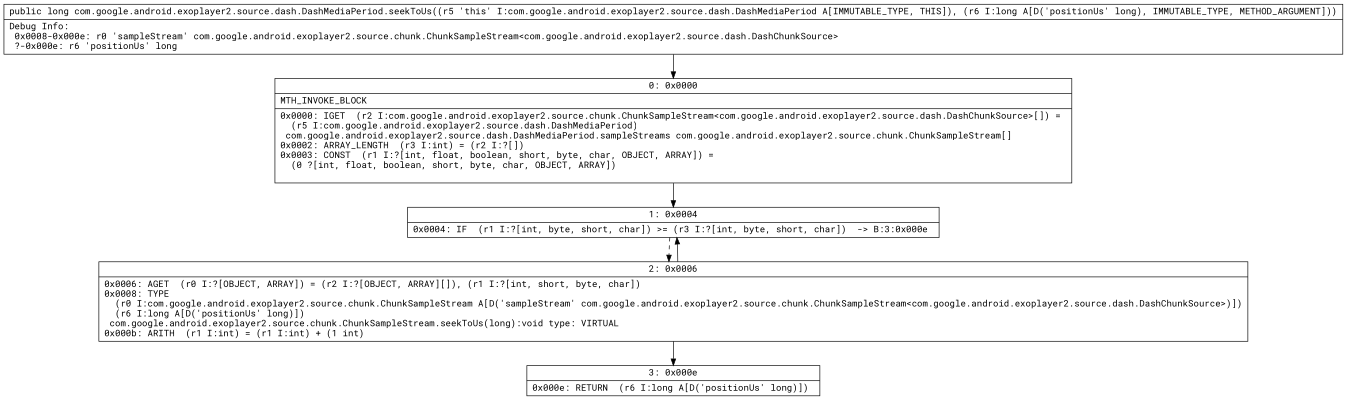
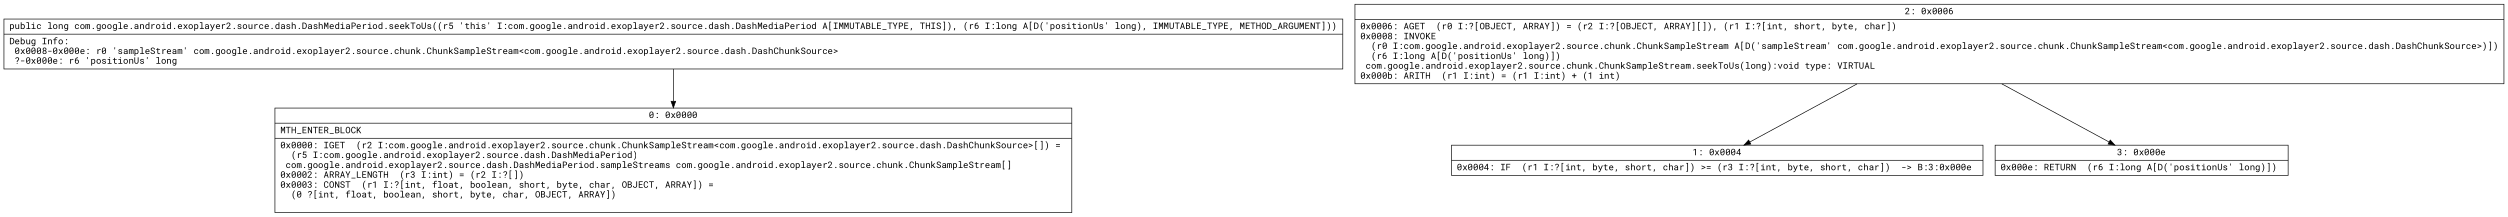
(324, 101) -> (321, 130)
(673, 192) -> none
(669, 246) -> none
(142, 294) -> (1404, 36)
